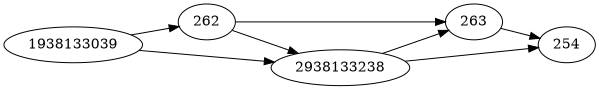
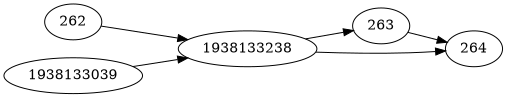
(336, 22) -> none
(150, 32) -> none
(567, 45) -> (474, 49)
(340, 68) -> (248, 49)
